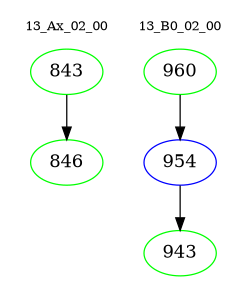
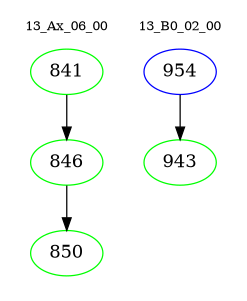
(67, 27) -> (67, 27)
(67, 72) -> (67, 72)
(180, 72) -> none
none -> (67, 253)
